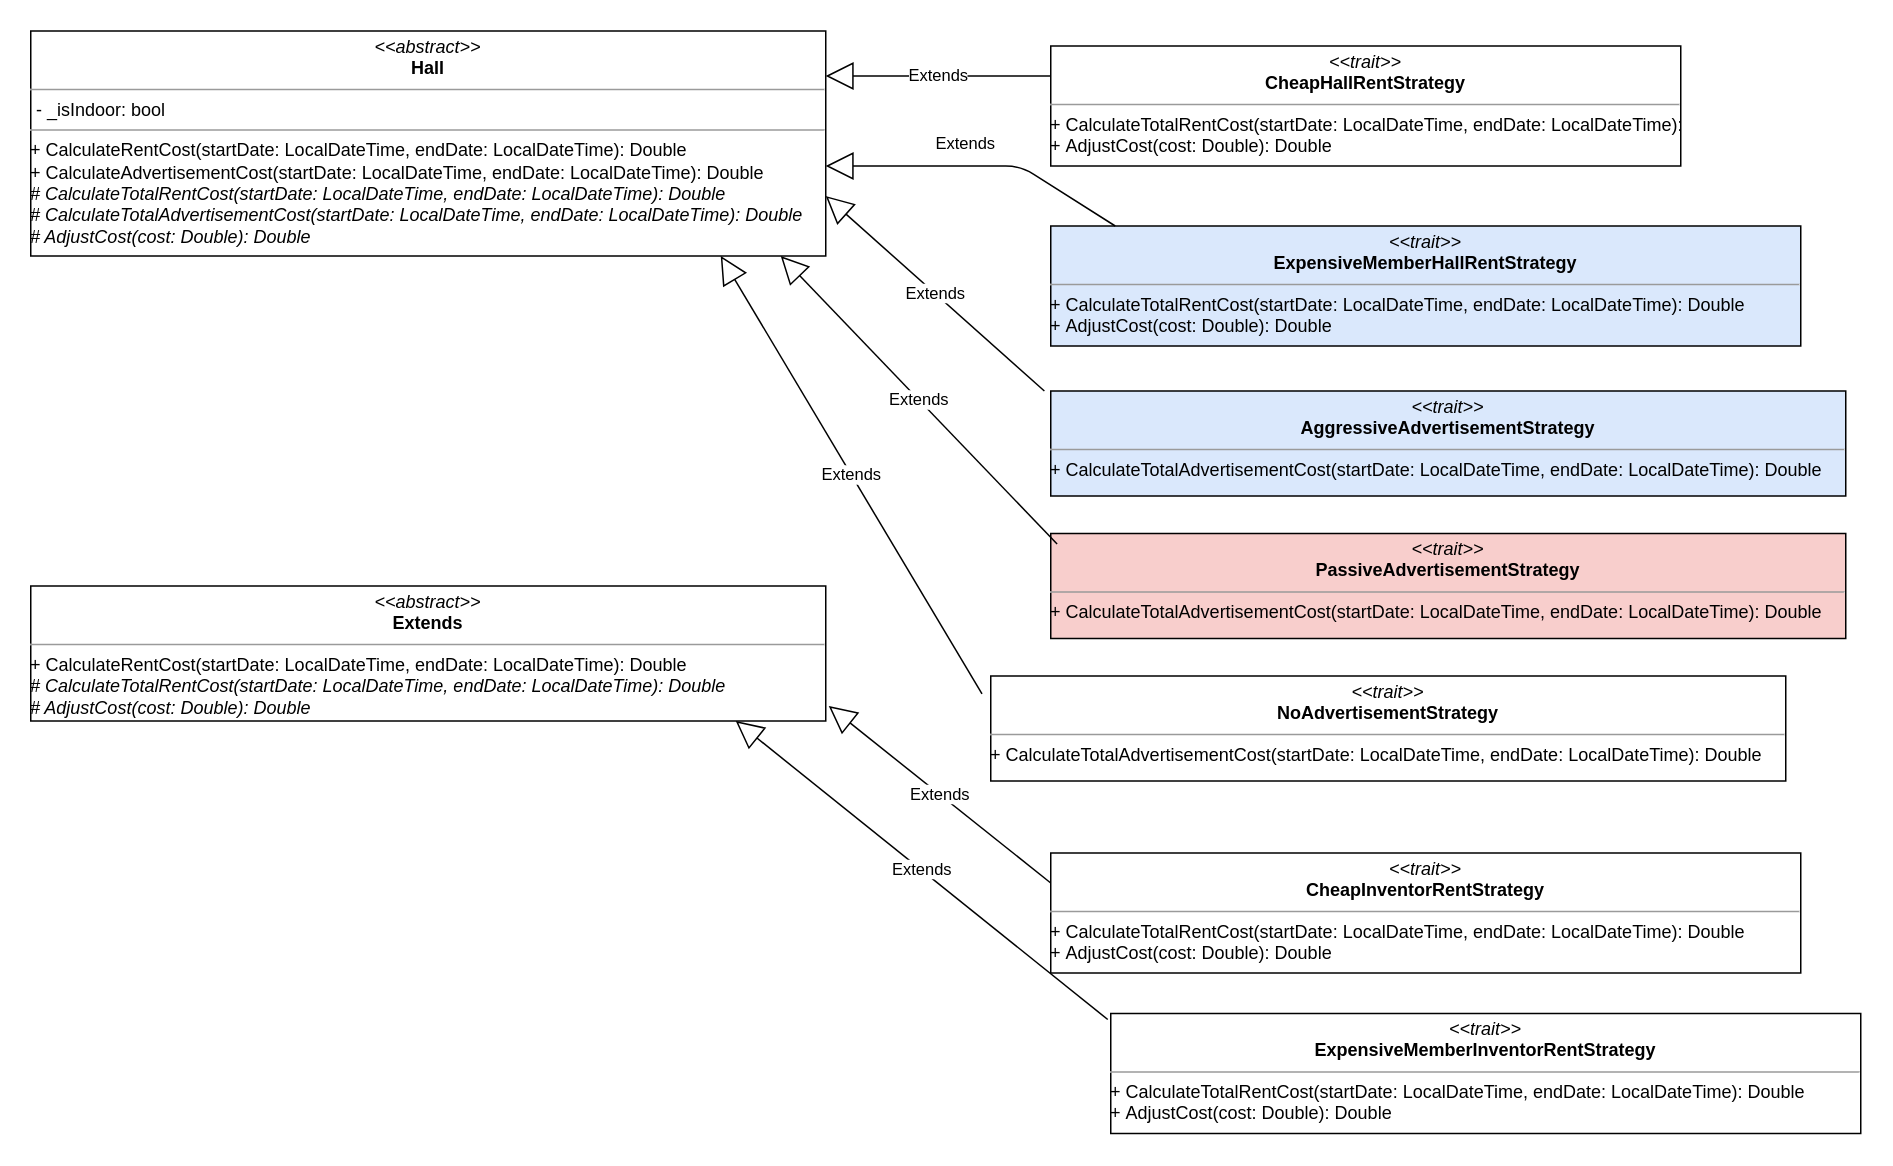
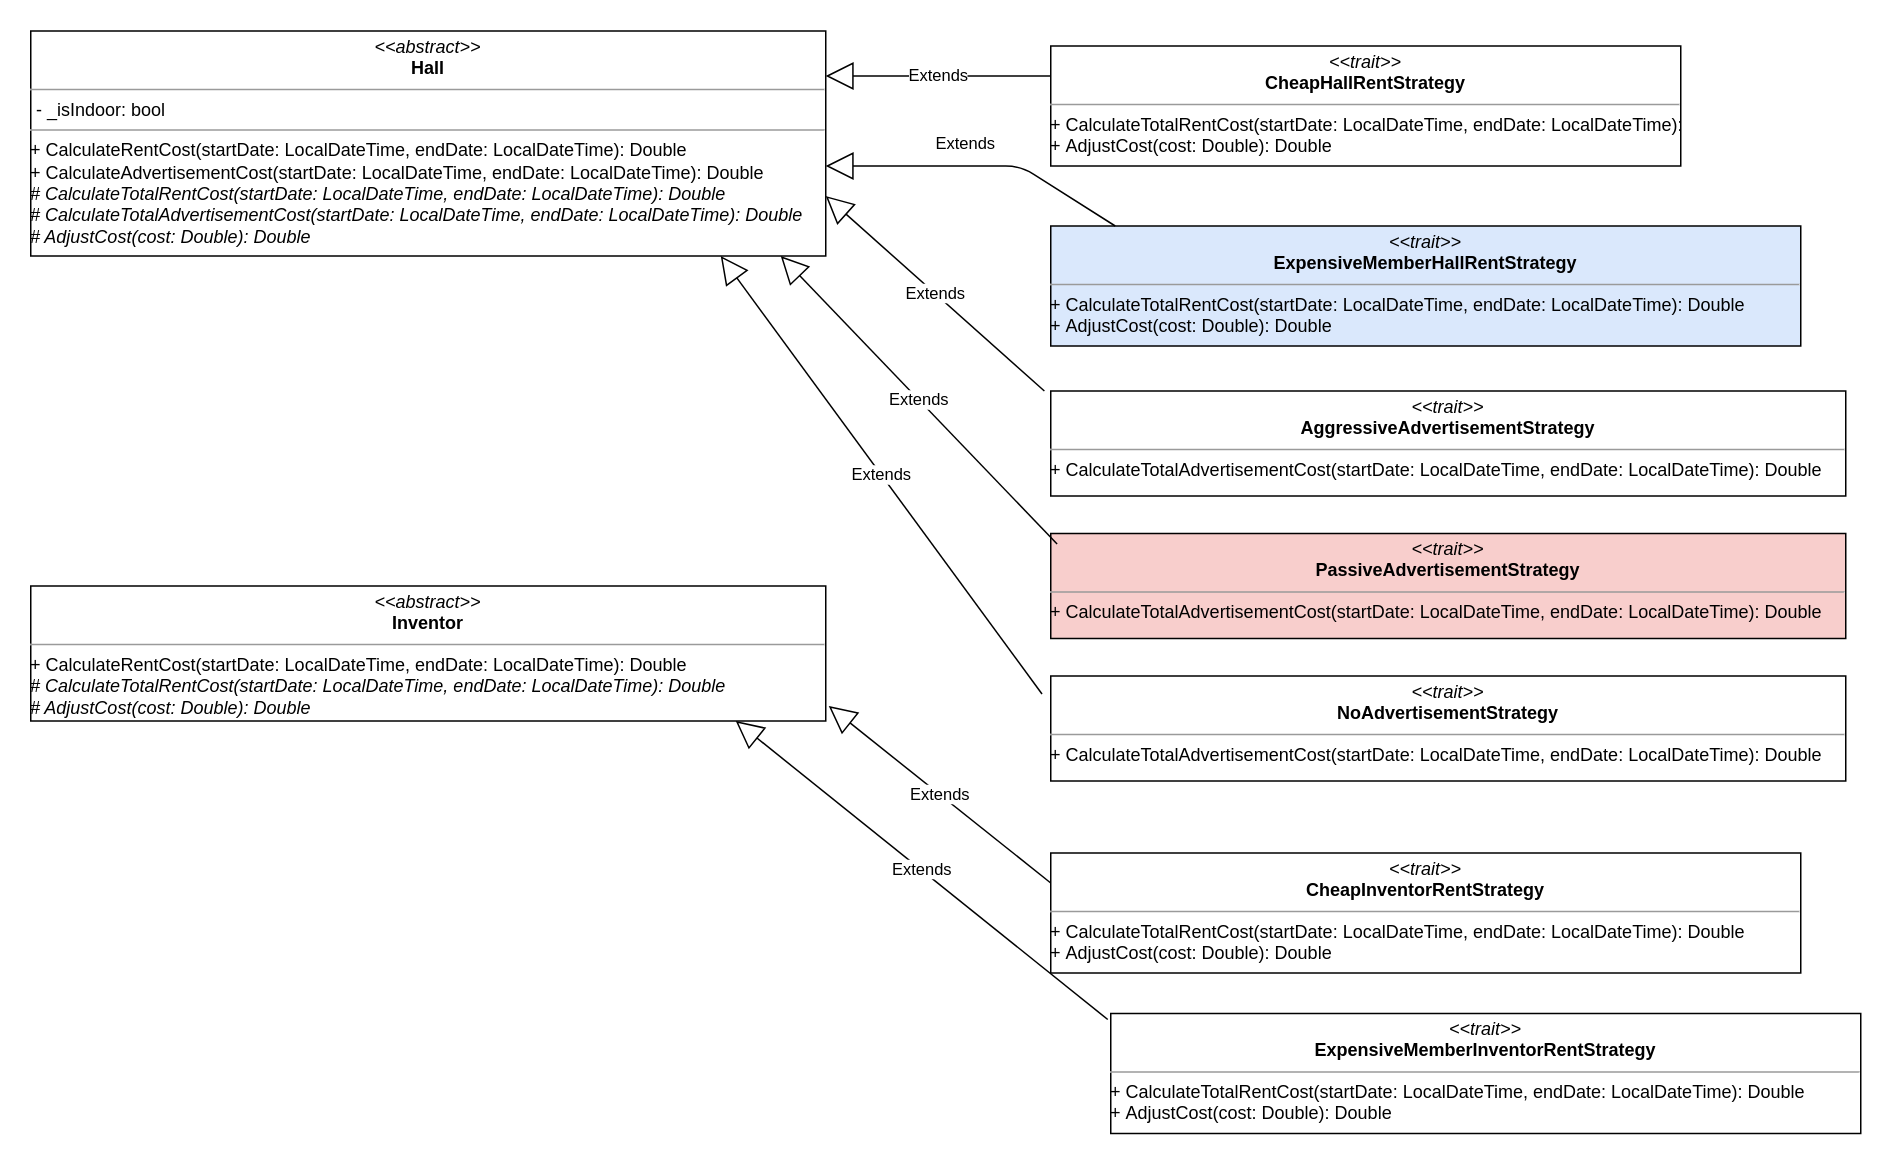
(1448, 443) -> (1448, 443)
(404, 640) -> (404, 640)
(1388, 728) -> (1448, 728)
